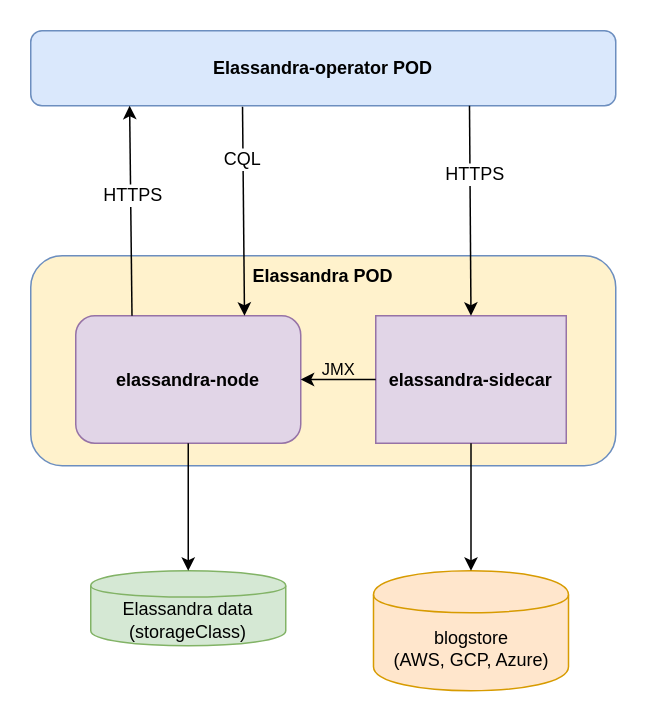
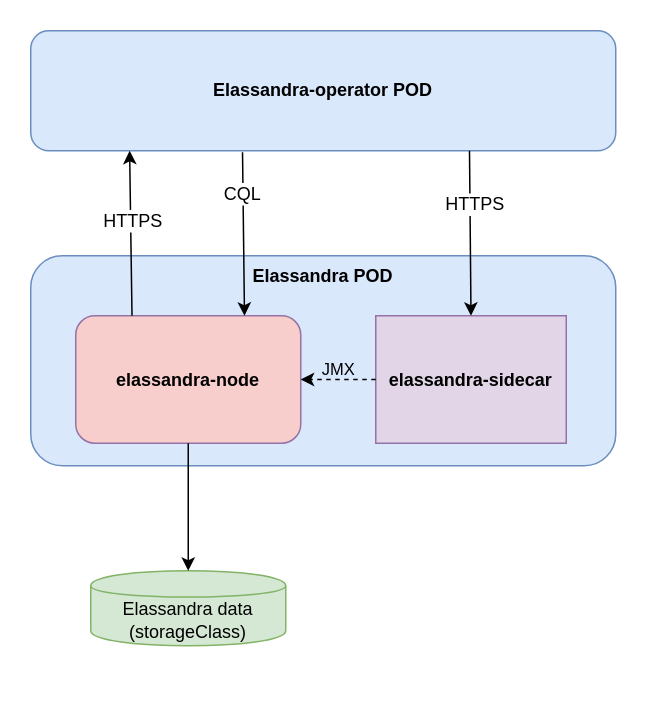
(323, 68) -> (323, 91)
(323, 361) -> (323, 361)
(188, 380) -> (188, 380)
(342, 380) -> (342, 380)
(471, 502) -> none
(471, 631) -> none
